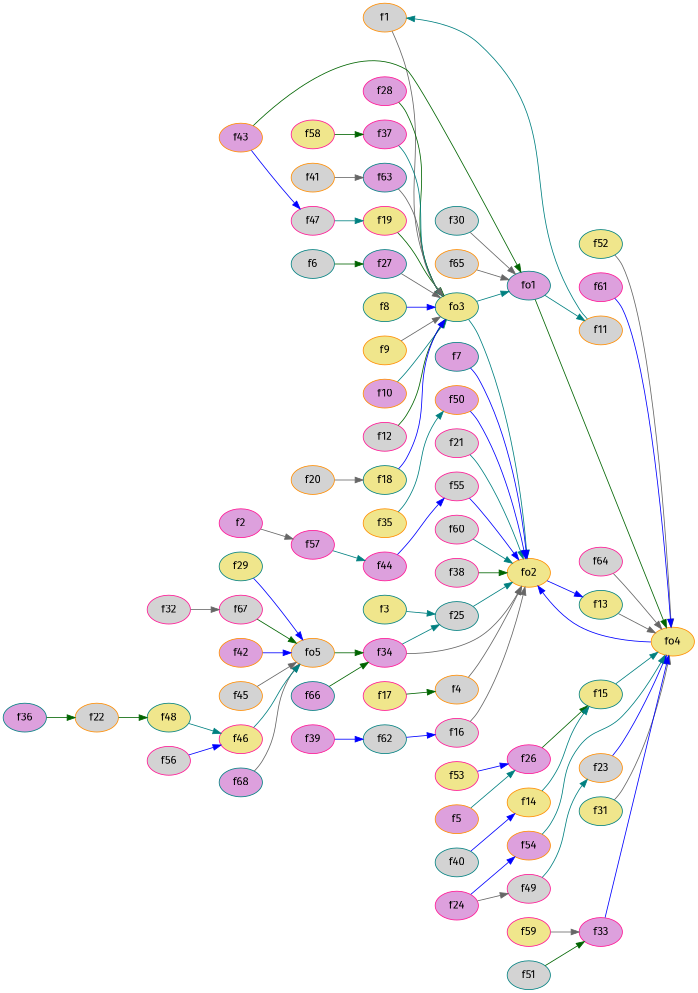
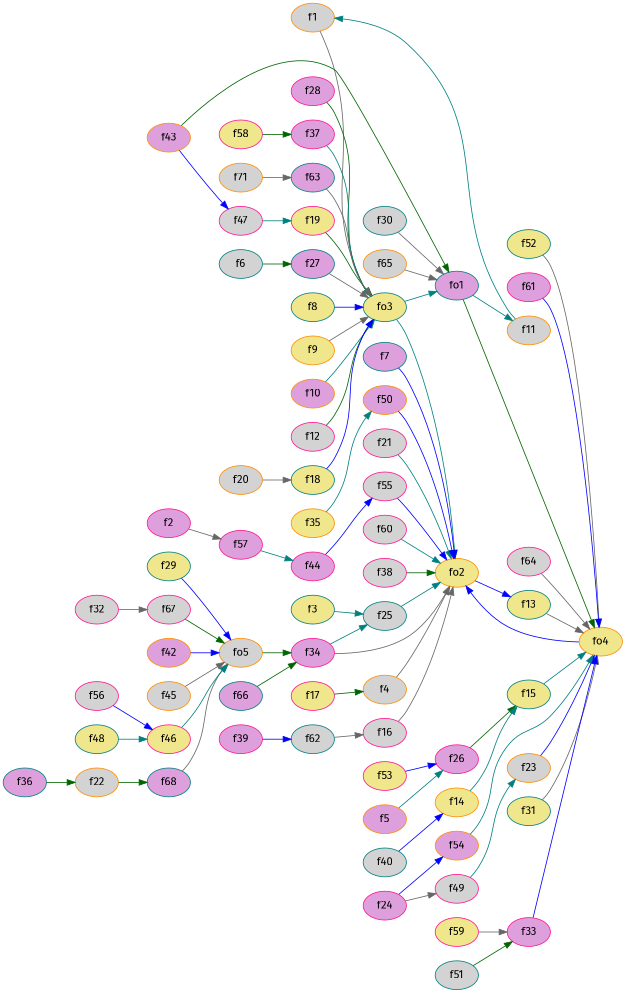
(313, 178) -> (241, 178)
(129, 718) -> (129, 782)
(417, 736) -> (345, 736)
